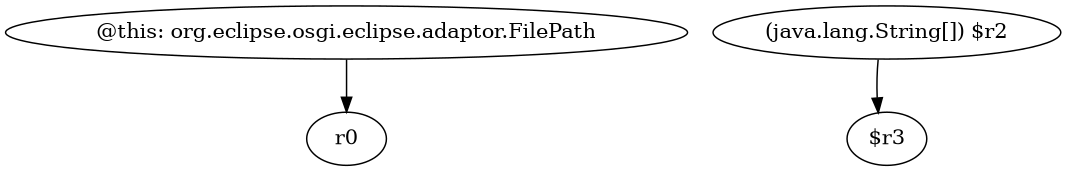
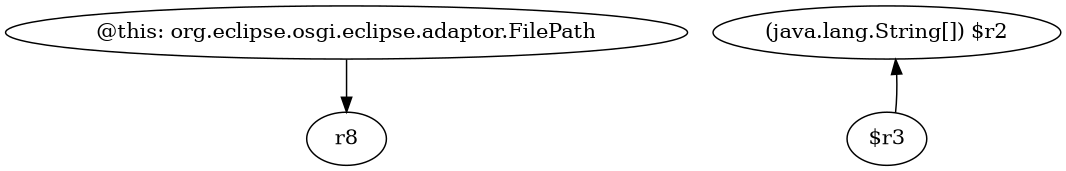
(877, 79) -> (897, 94)
(347, 139) -> (347, 139)
